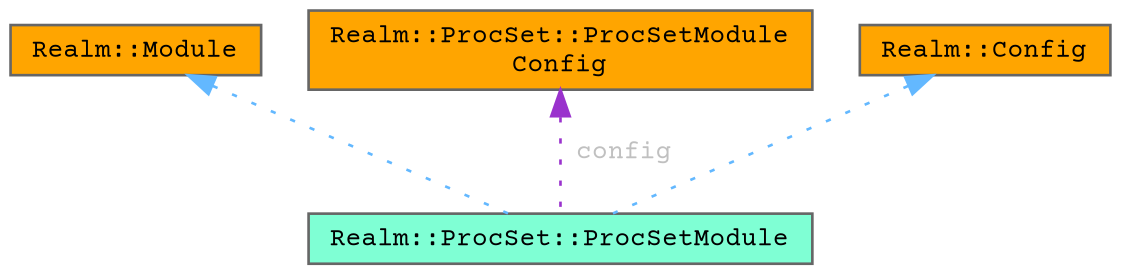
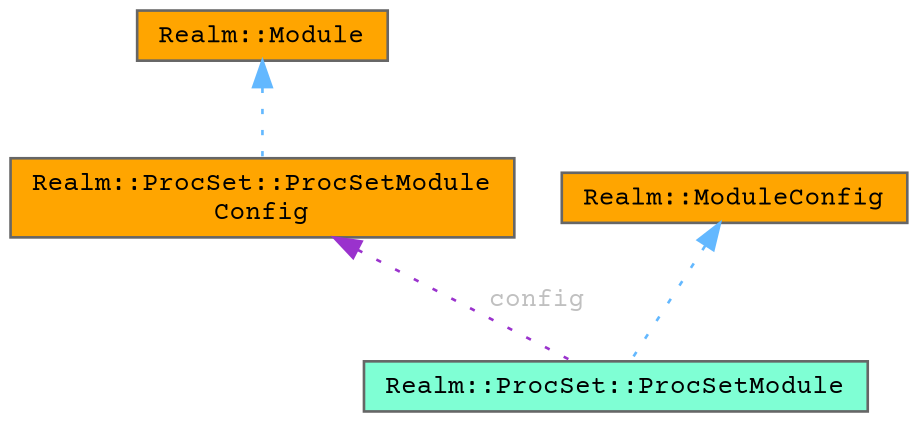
(985, 50) -> (735, 198)
(360, 150) -> (262, 123)
